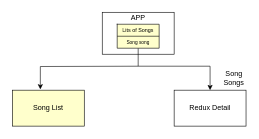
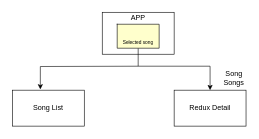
(138, 30) -> none
(138, 42) -> (138, 42)
(48, 108) -> (48, 108)
